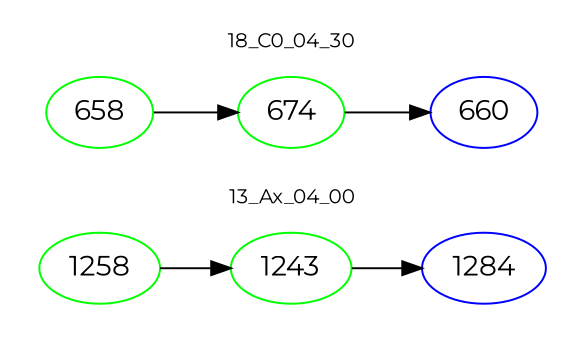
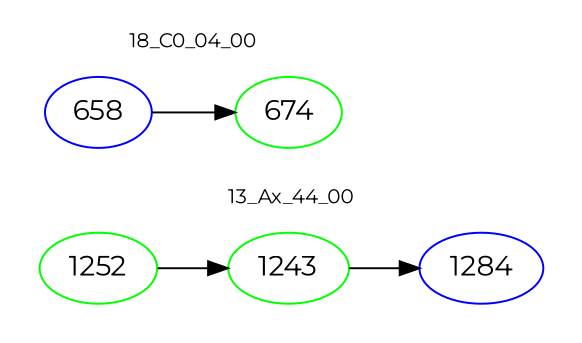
(292, 42) -> (193, 42)
(100, 112) -> (98, 112)
(484, 112) -> none
(292, 198) -> (291, 198)
(100, 268) -> (98, 268)
